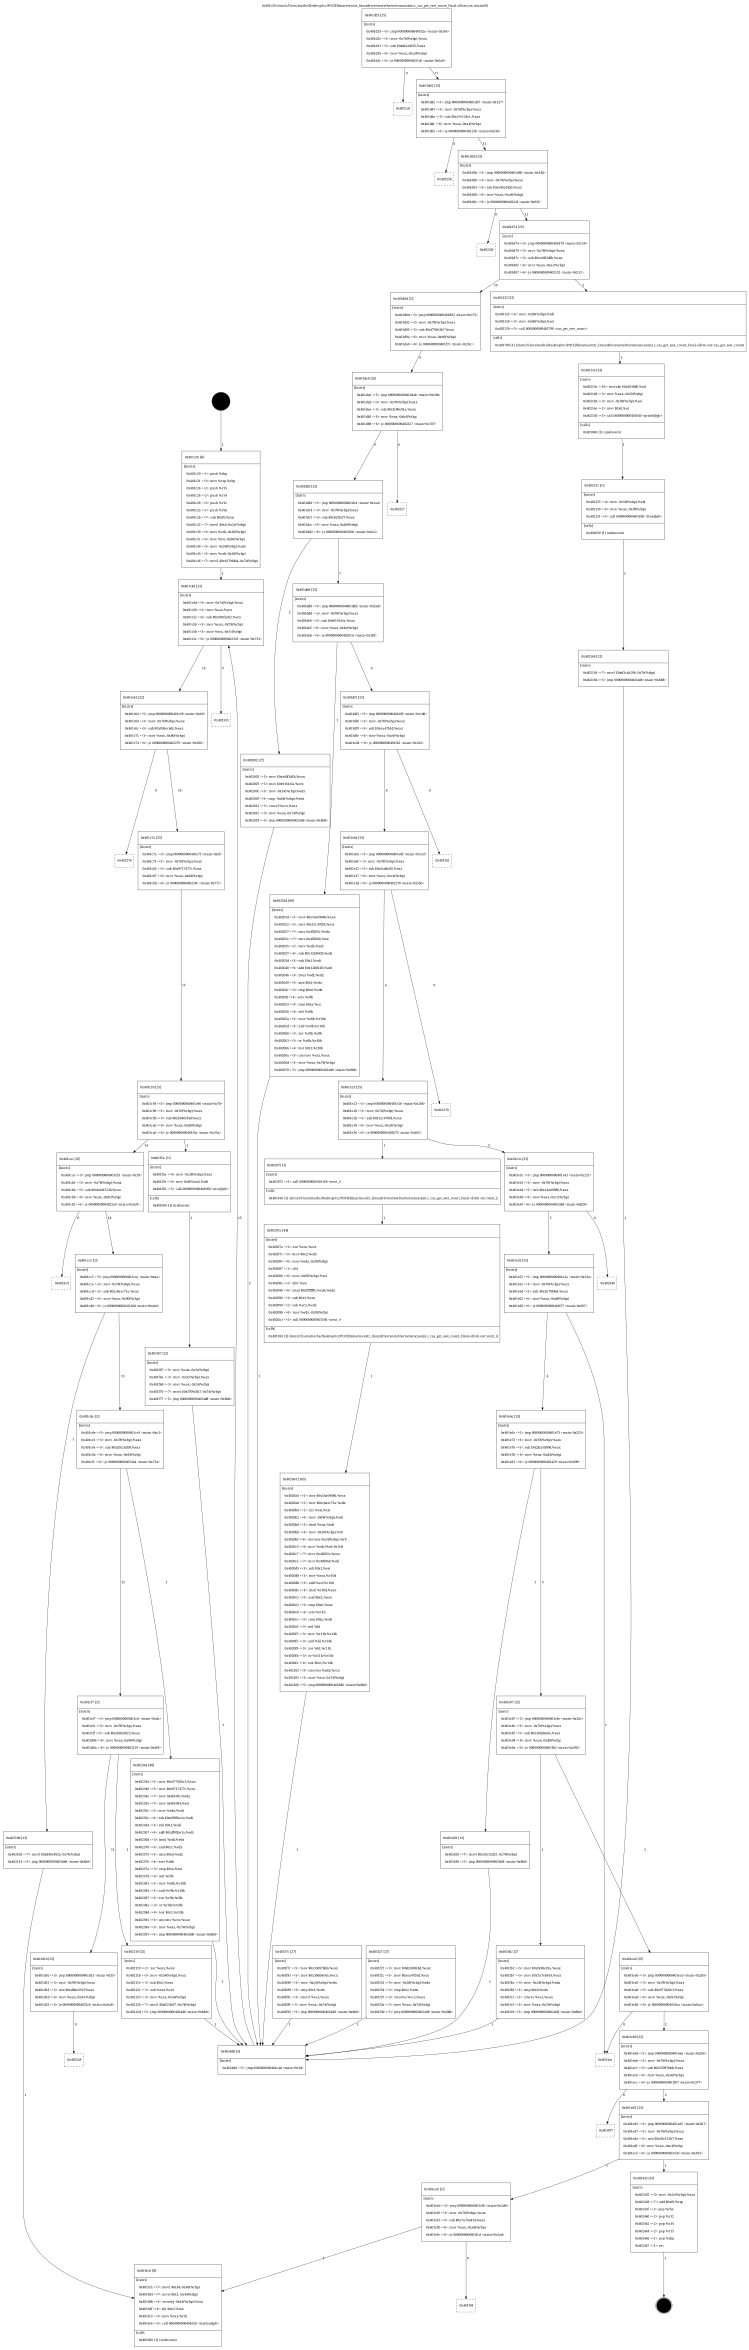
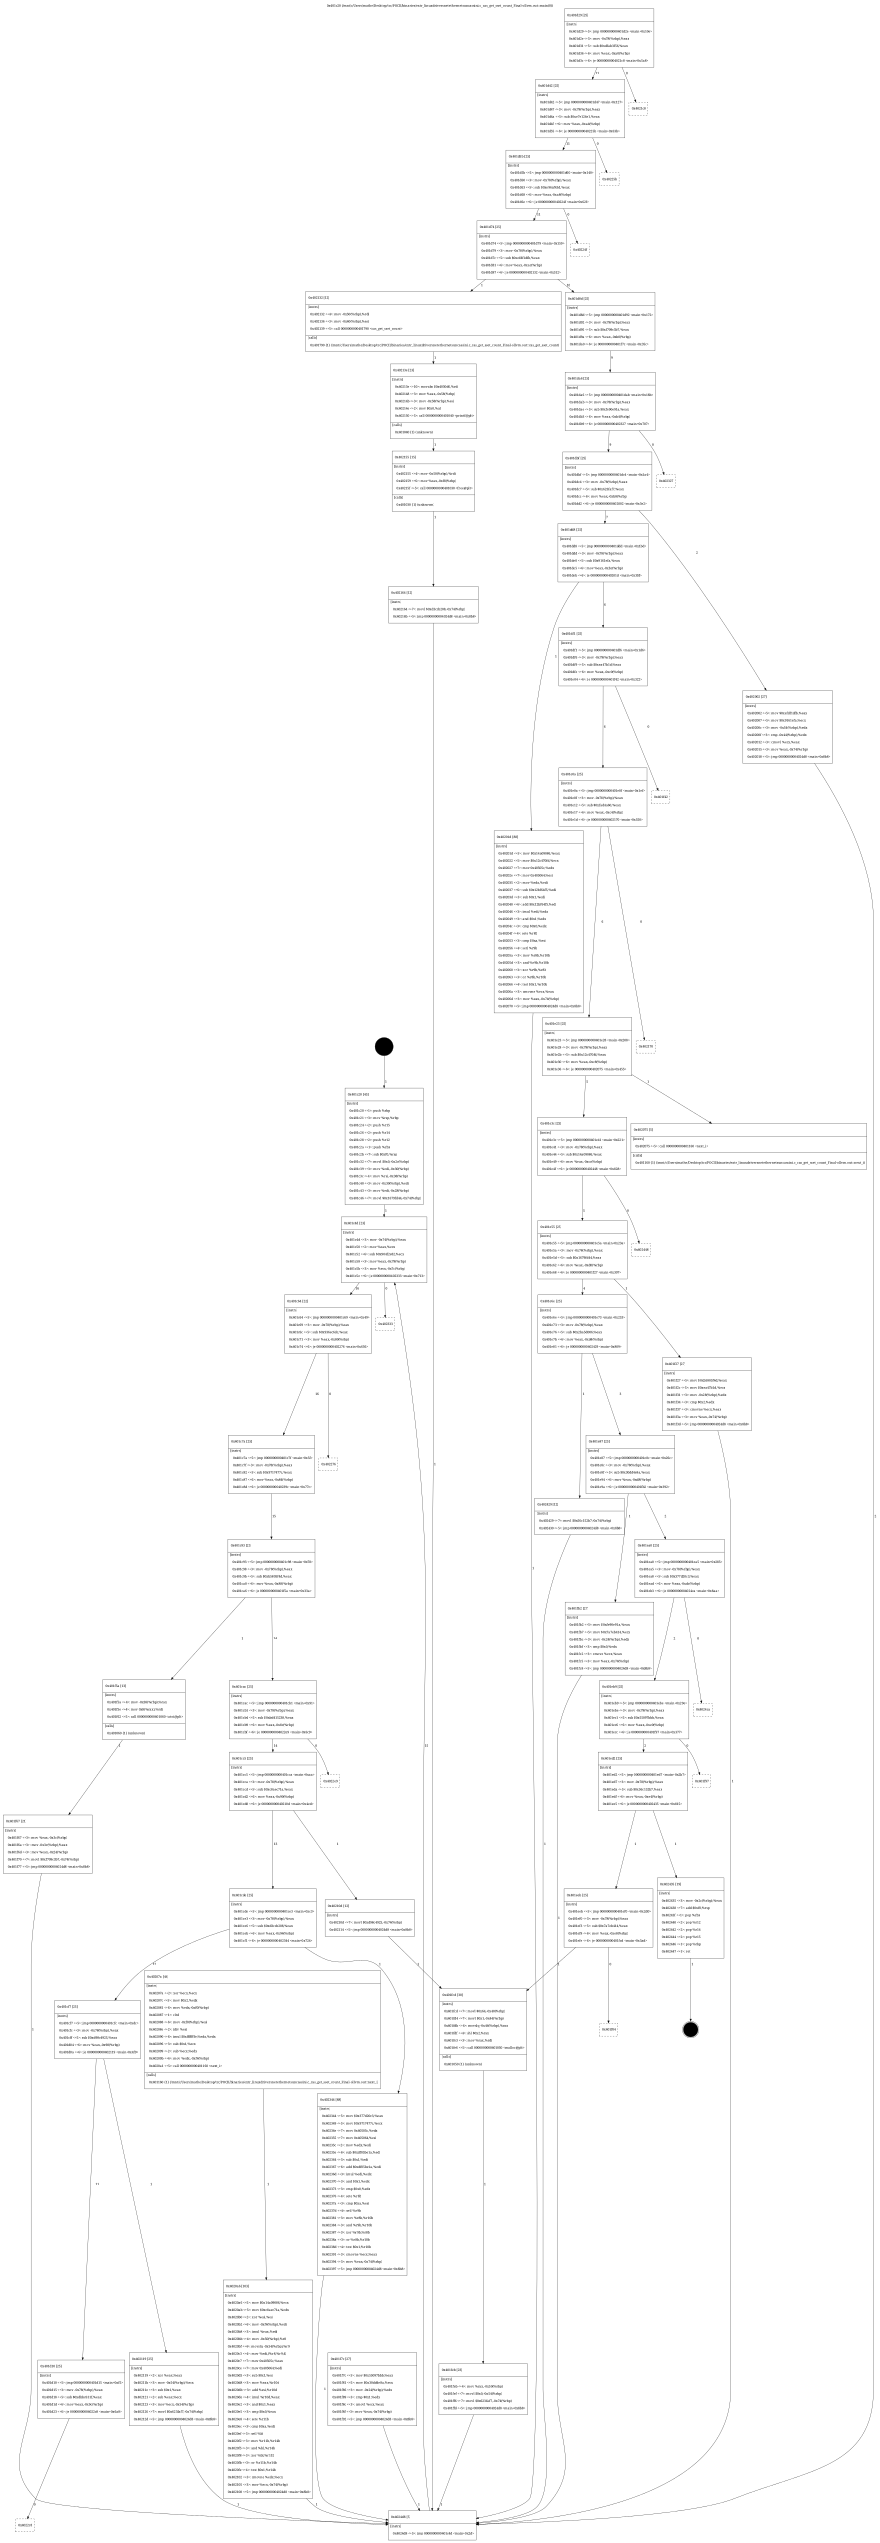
(382, 1213) -> none
(604, 1678) -> (648, 1316)
none -> (483, 2389)
